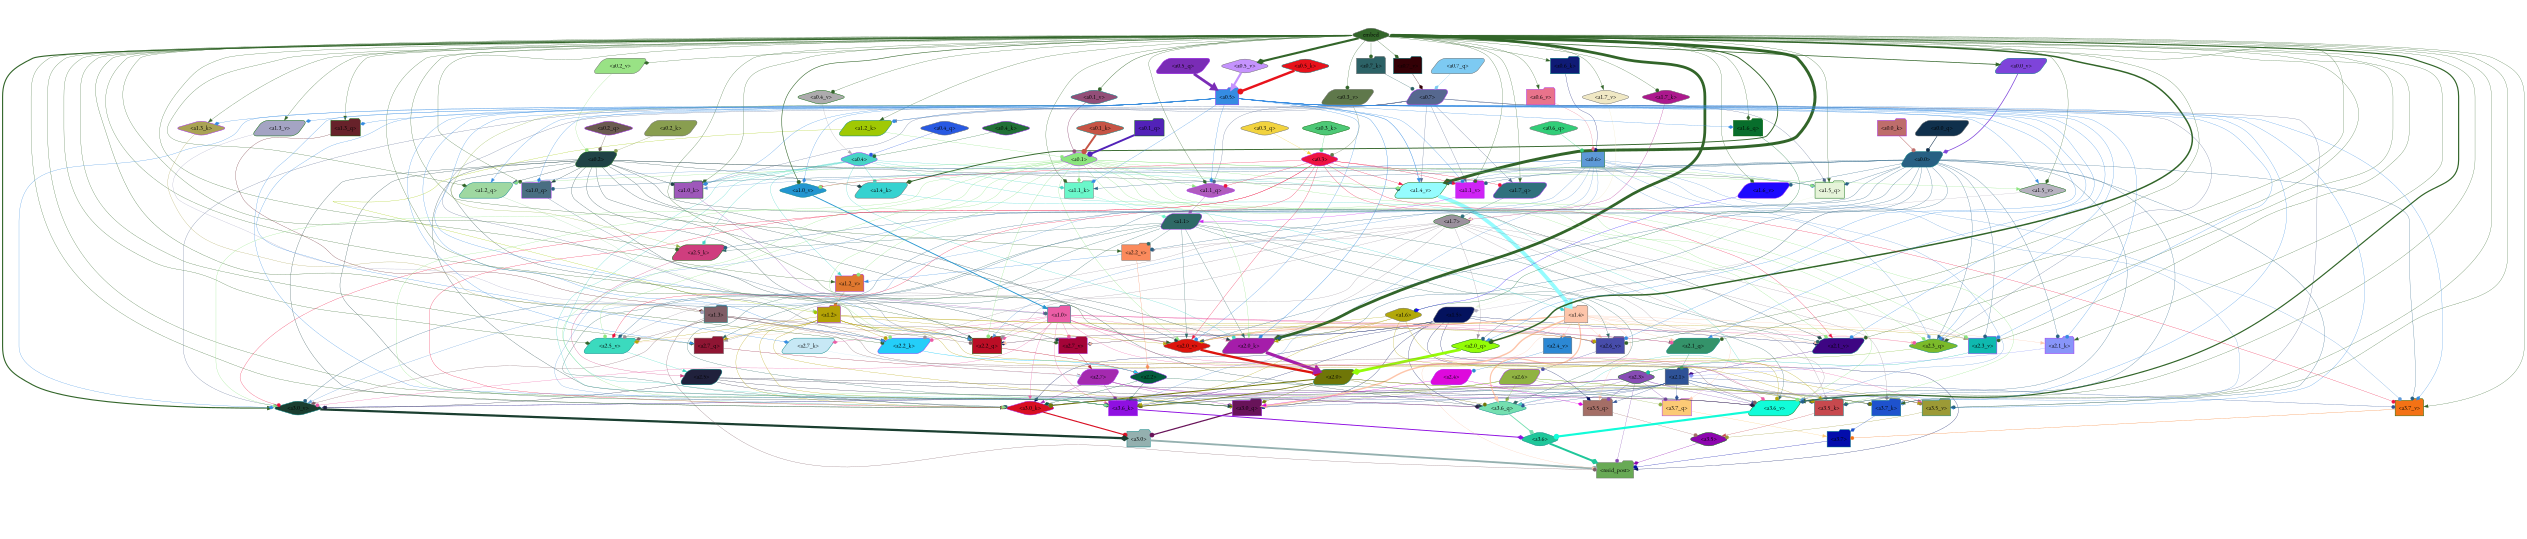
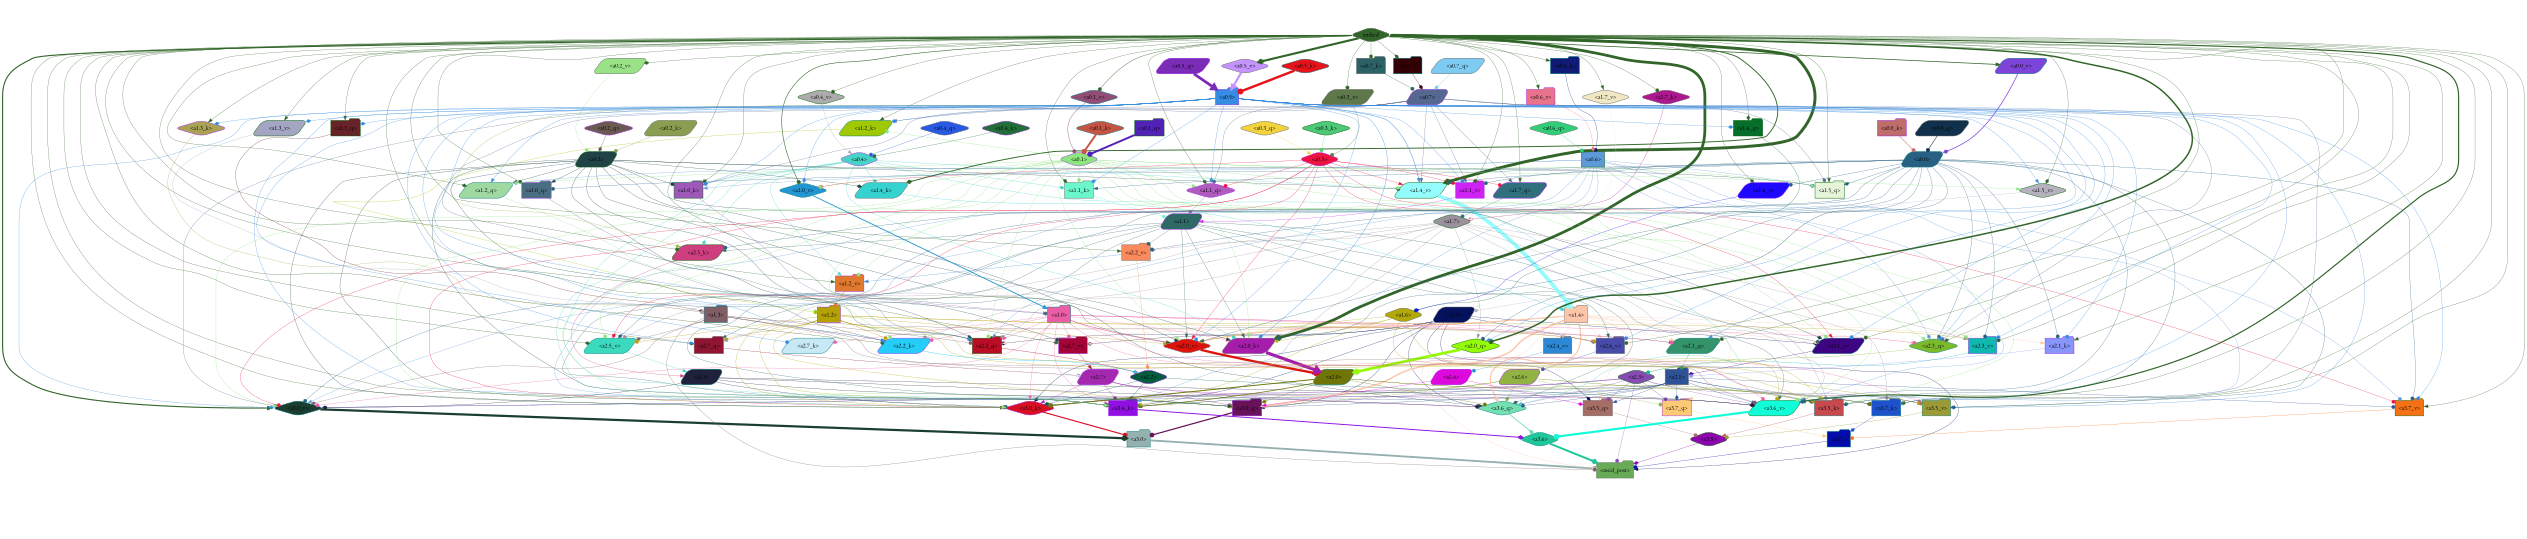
(861, 107) -> none
(366, 135) -> (366, 135)
(972, 145) -> (977, 144)
(1490, 176) -> none
(630, 258) -> (630, 258)
